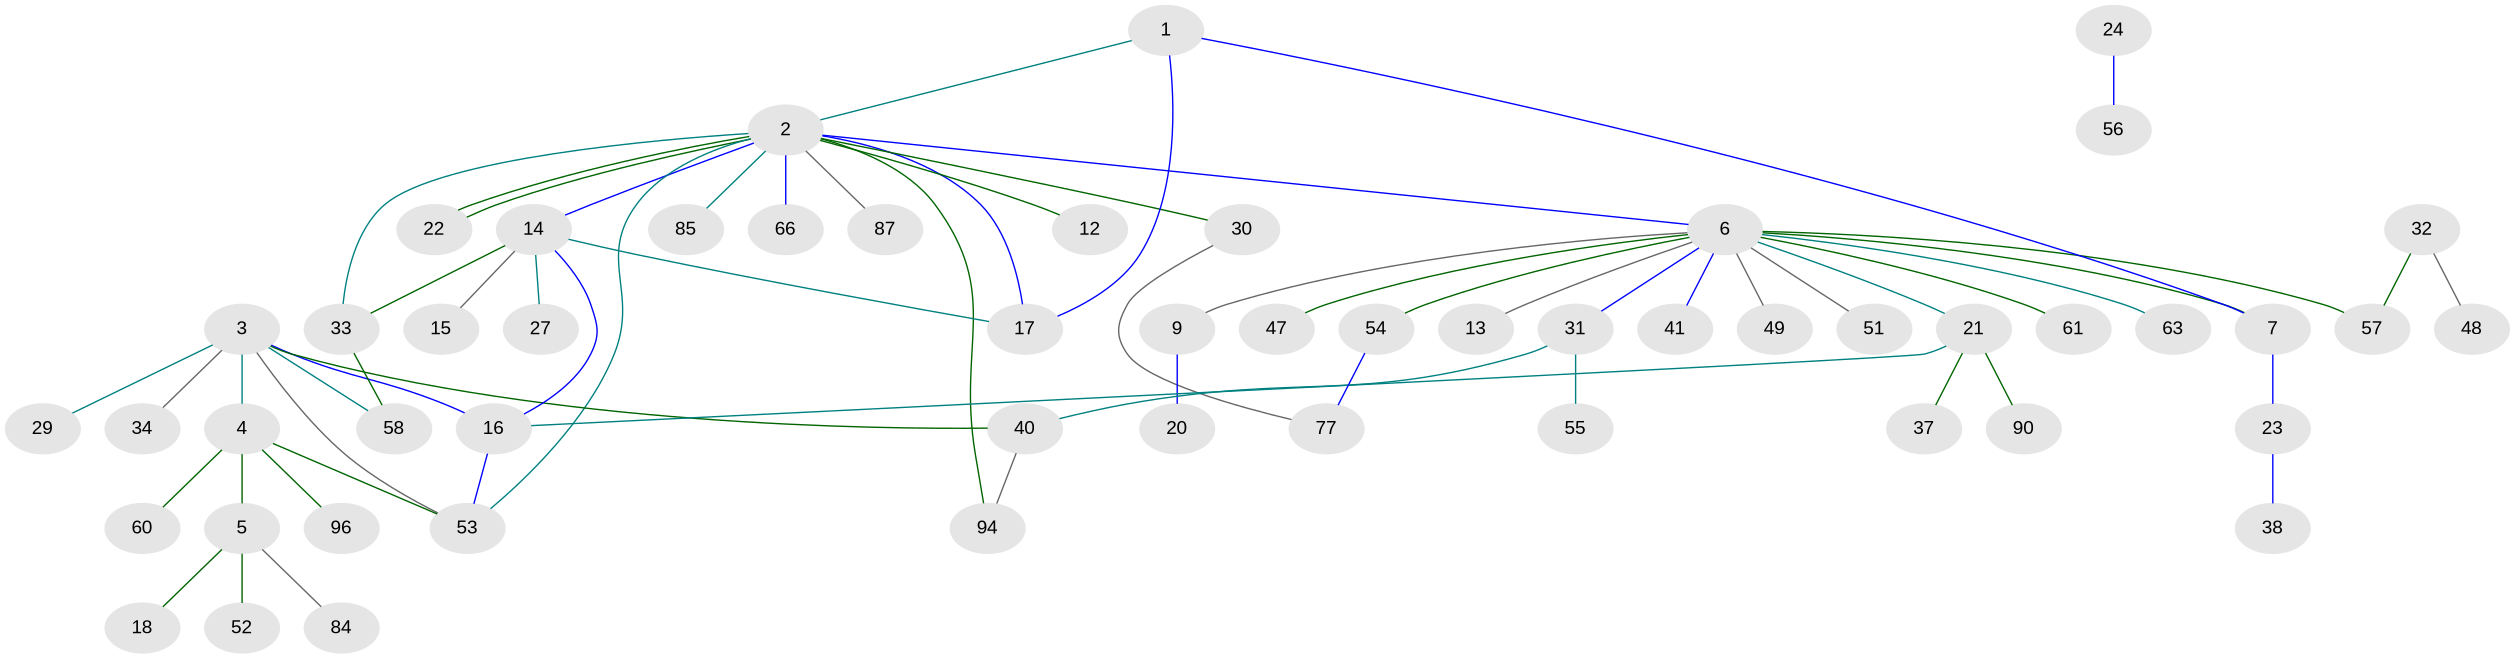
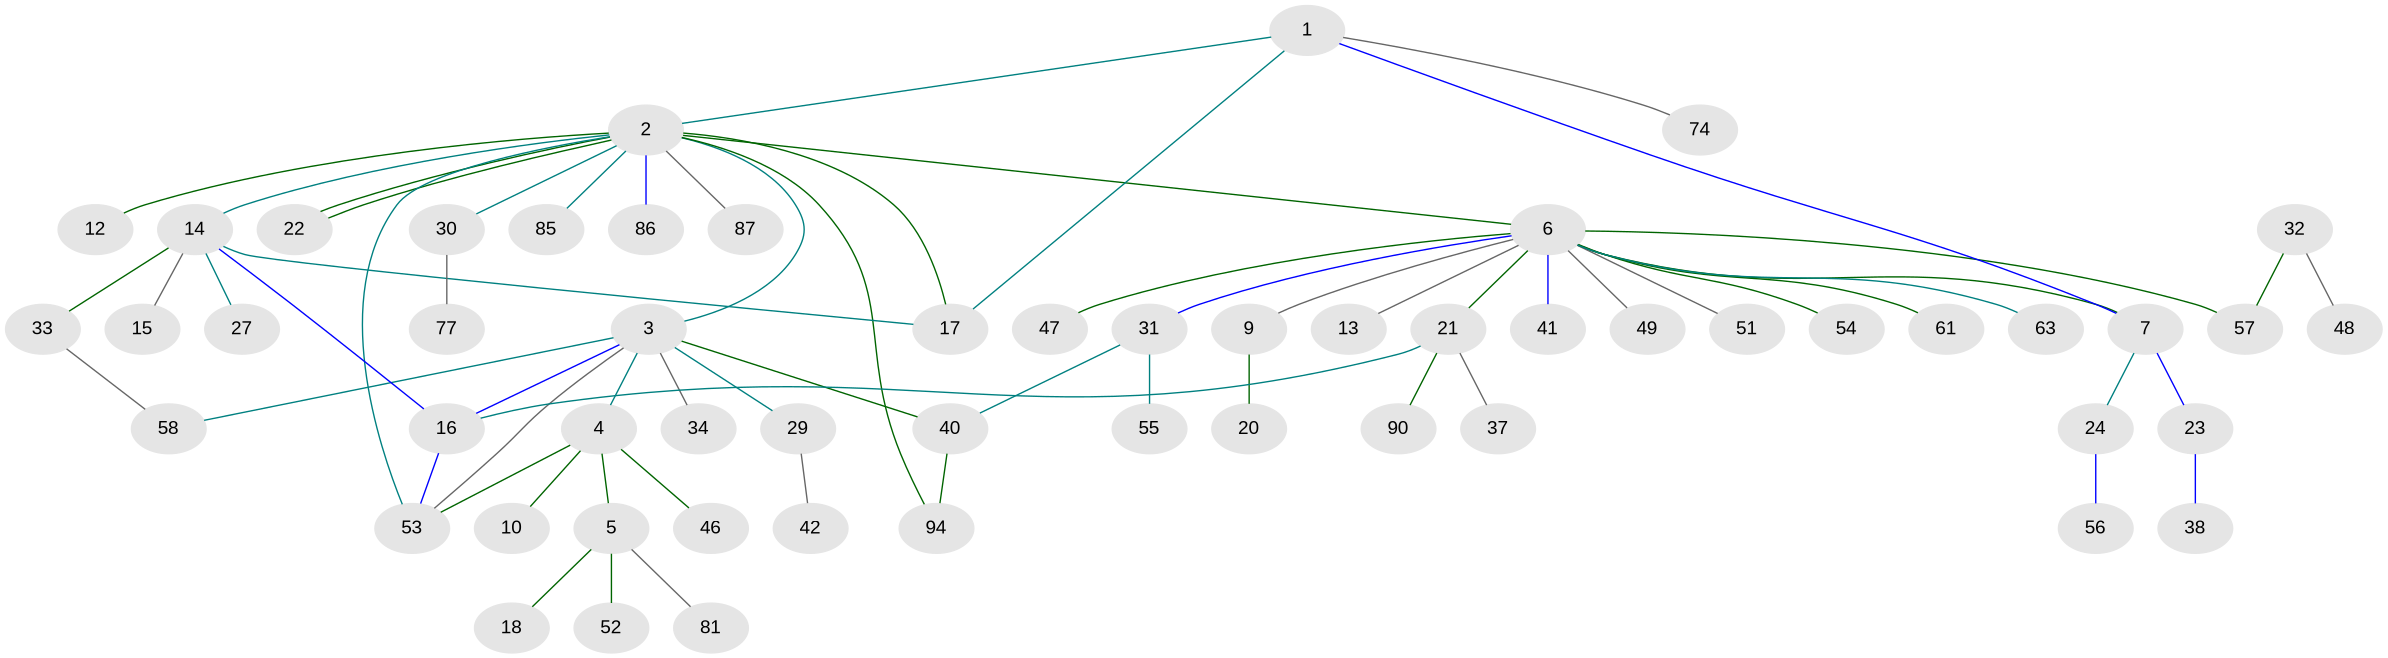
none -> (1700, 130)
(508, 162) -> (804, 228)
(1015, 178) -> (546, 180)
(1256, 180) -> (1097, 180)
(640, 185) -> (414, 163)
(967, 192) -> (847, 174)
(1164, 194) -> (1136, 173)
(786, 230) -> (646, 230)
(1852, 276) -> (1498, 279)
(1177, 375) -> (1249, 374)
(1353, 375) -> none
(1949, 379) -> (1473, 379)
none -> (2121, 379)
(374, 389) -> (106, 379)
(1006, 478) -> (943, 478)
(142, 528) -> (512, 528)
(342, 528) -> (711, 528)
none -> (811, 528)
(342, 628) -> (711, 628)
